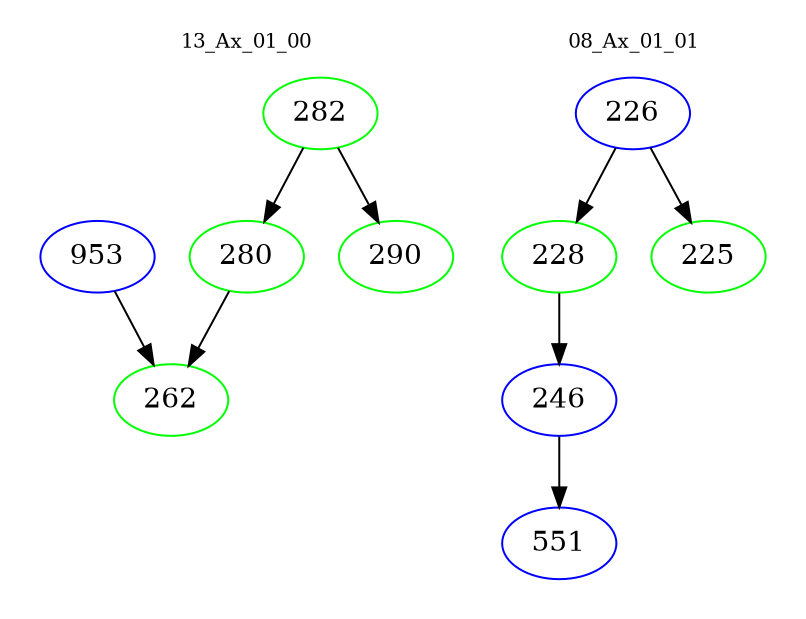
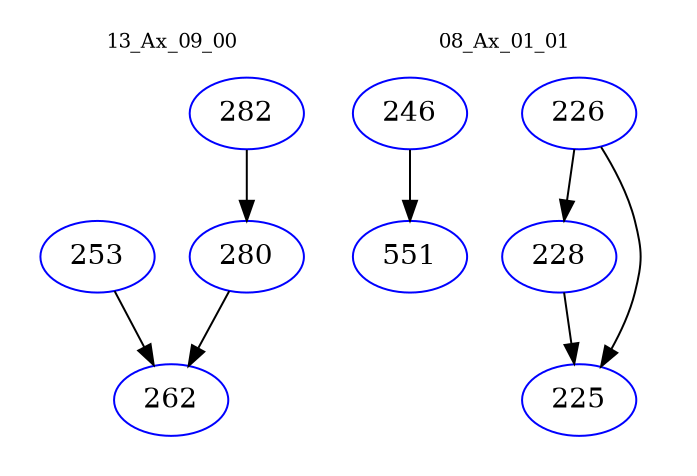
(247, 43) -> (172, 43)
(320, 113) -> (247, 113)
(98, 257) -> (98, 257)
(247, 257) -> (247, 257)
(396, 257) -> none
(559, 257) -> (559, 257)
(709, 257) -> (579, 400)
(559, 319) -> (568, 318)
(171, 400) -> (171, 400)
